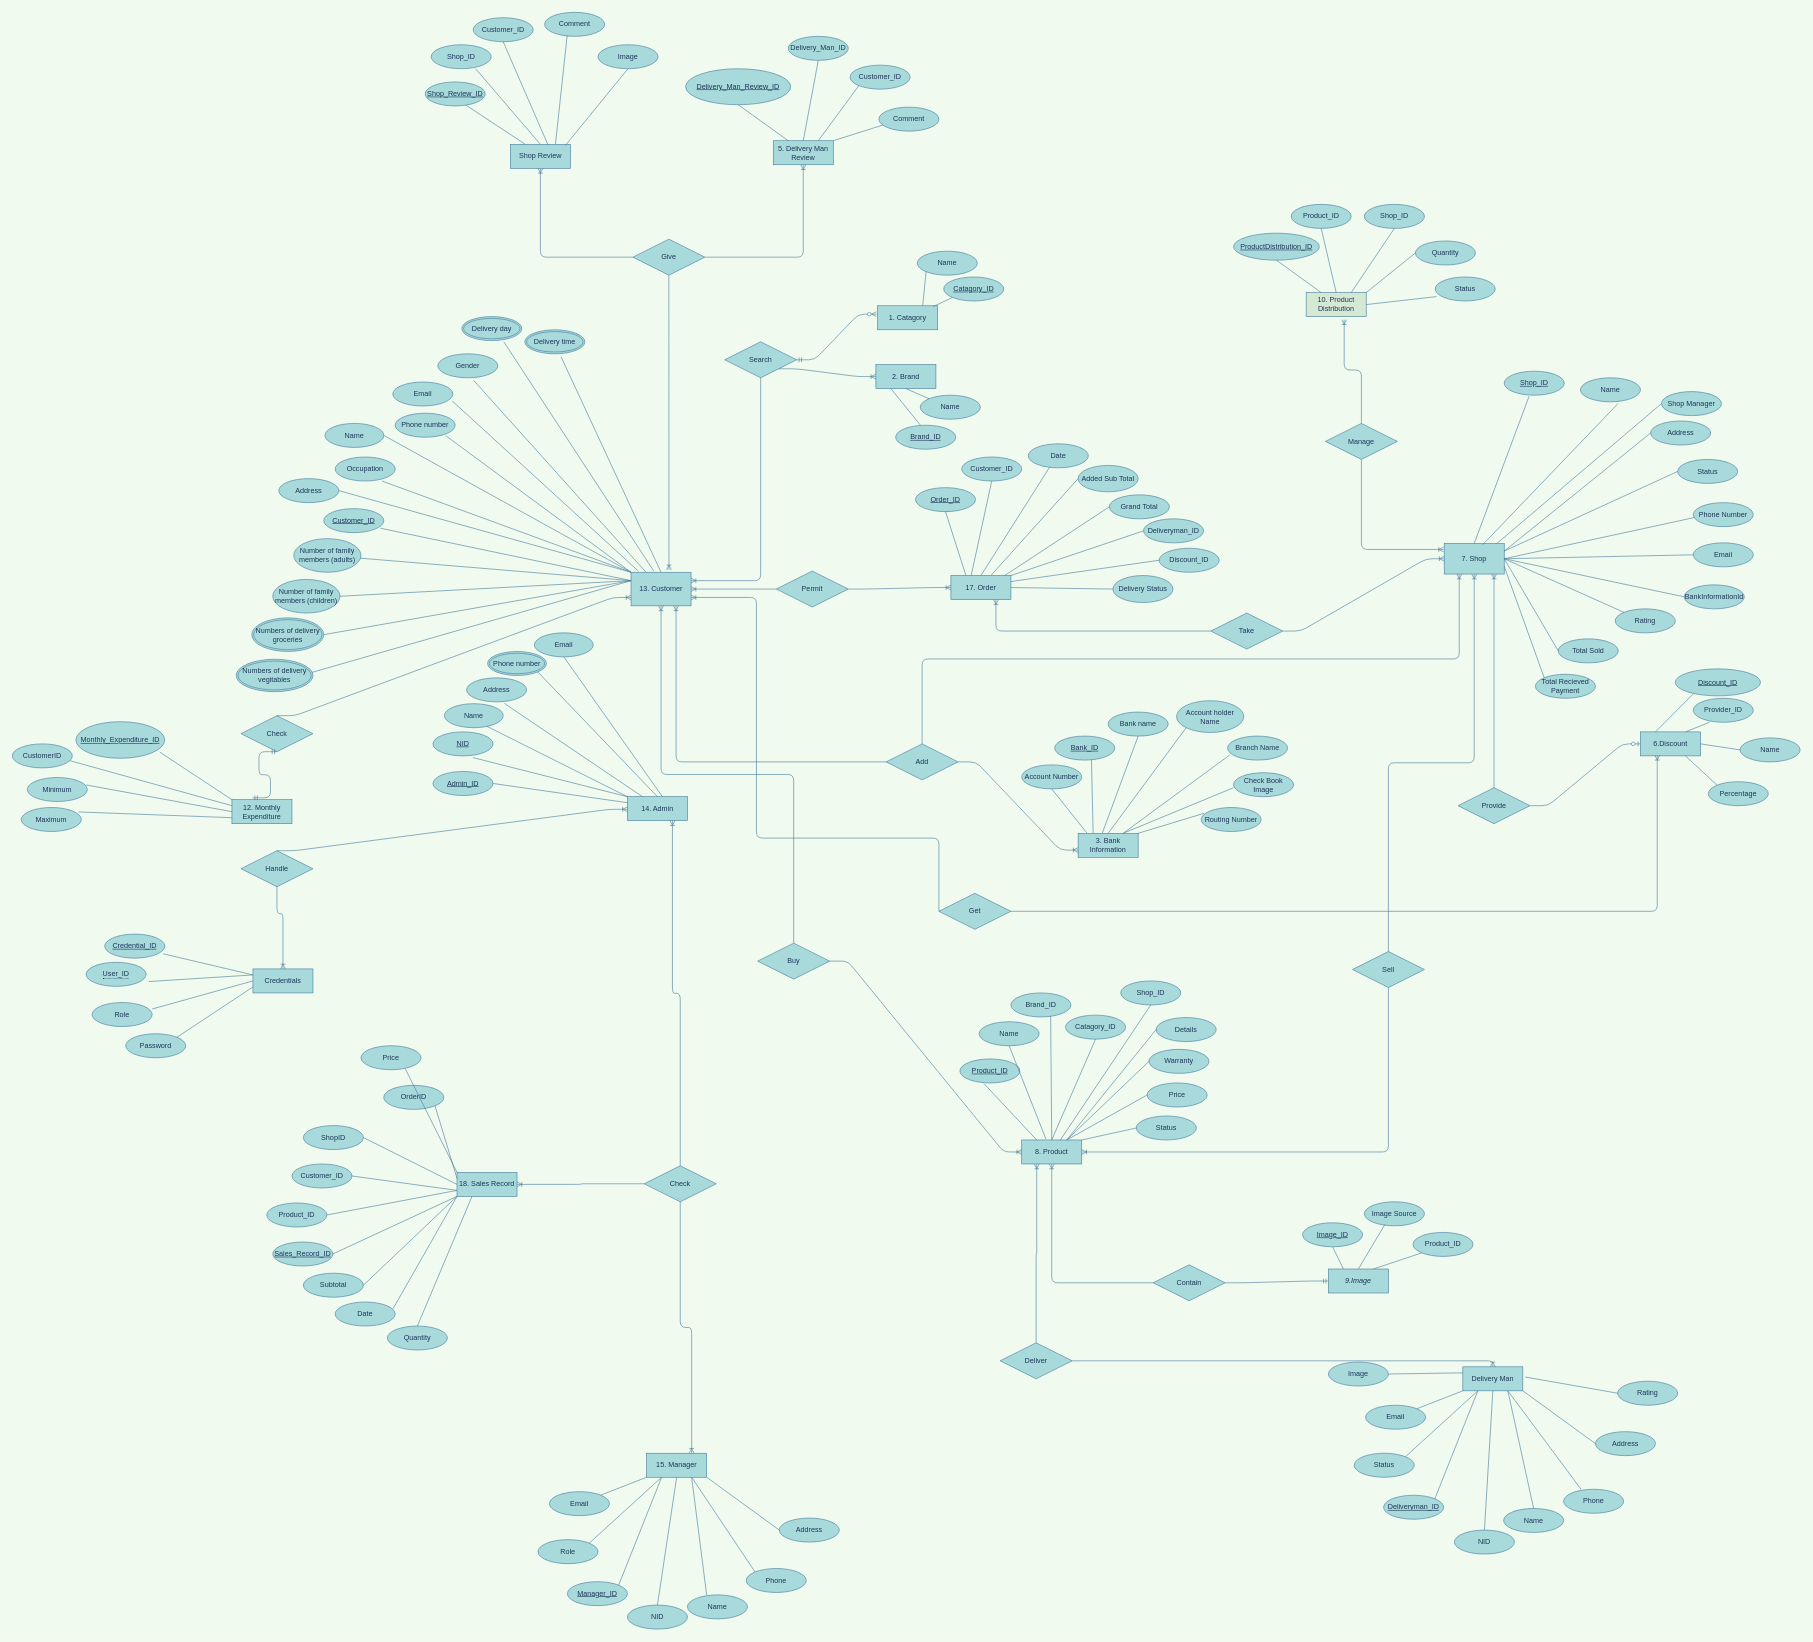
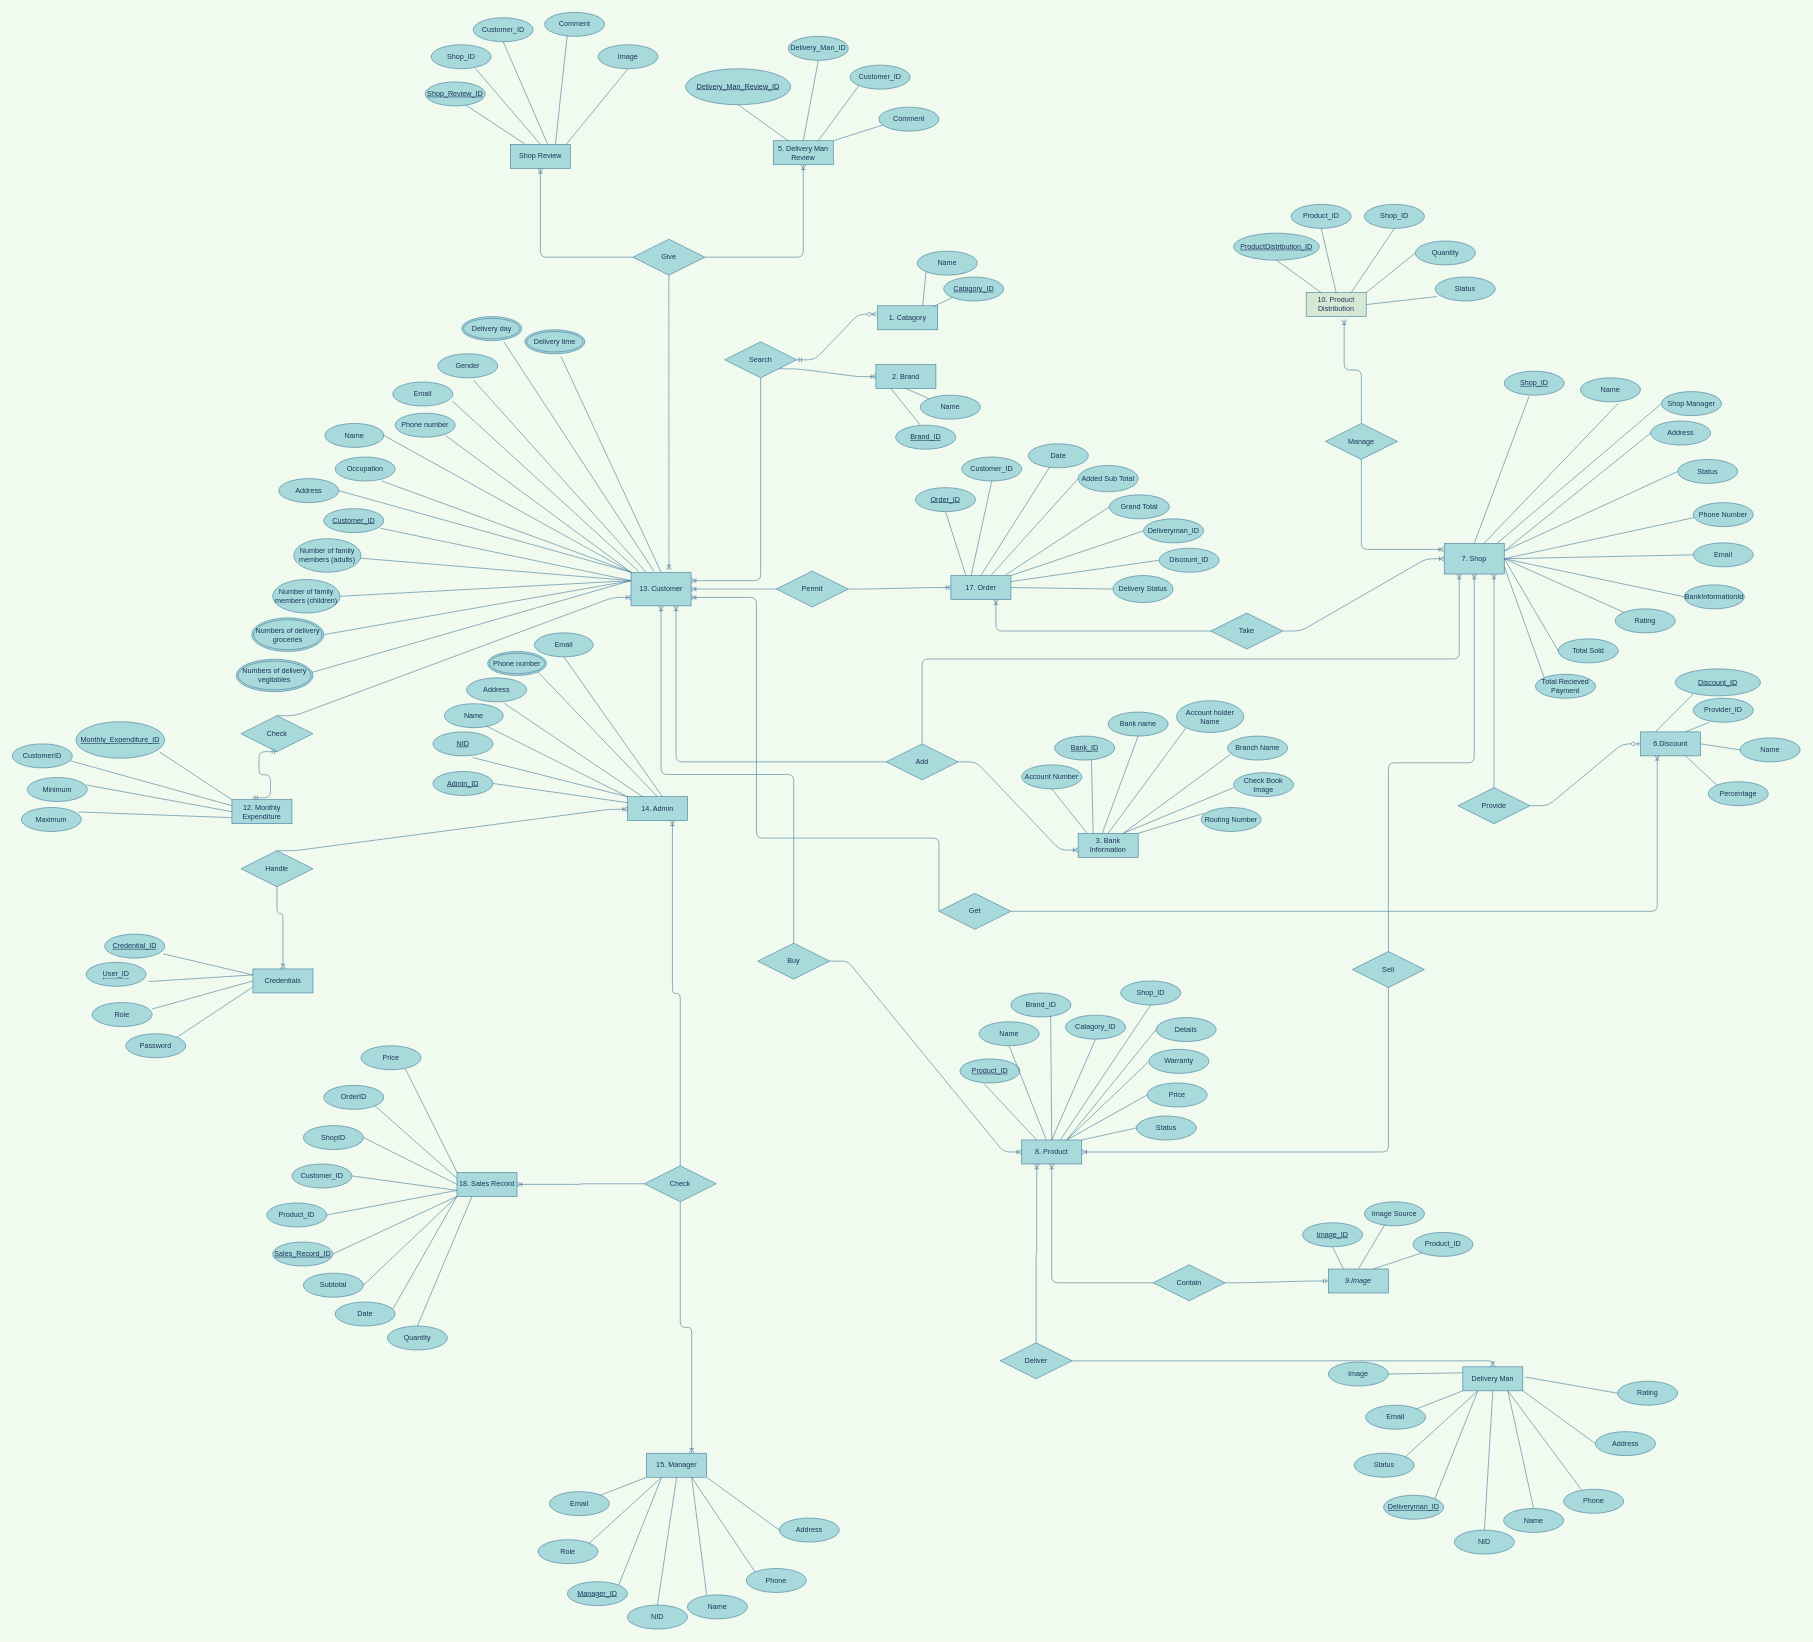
(414, 1097) -> (354, 1097)
